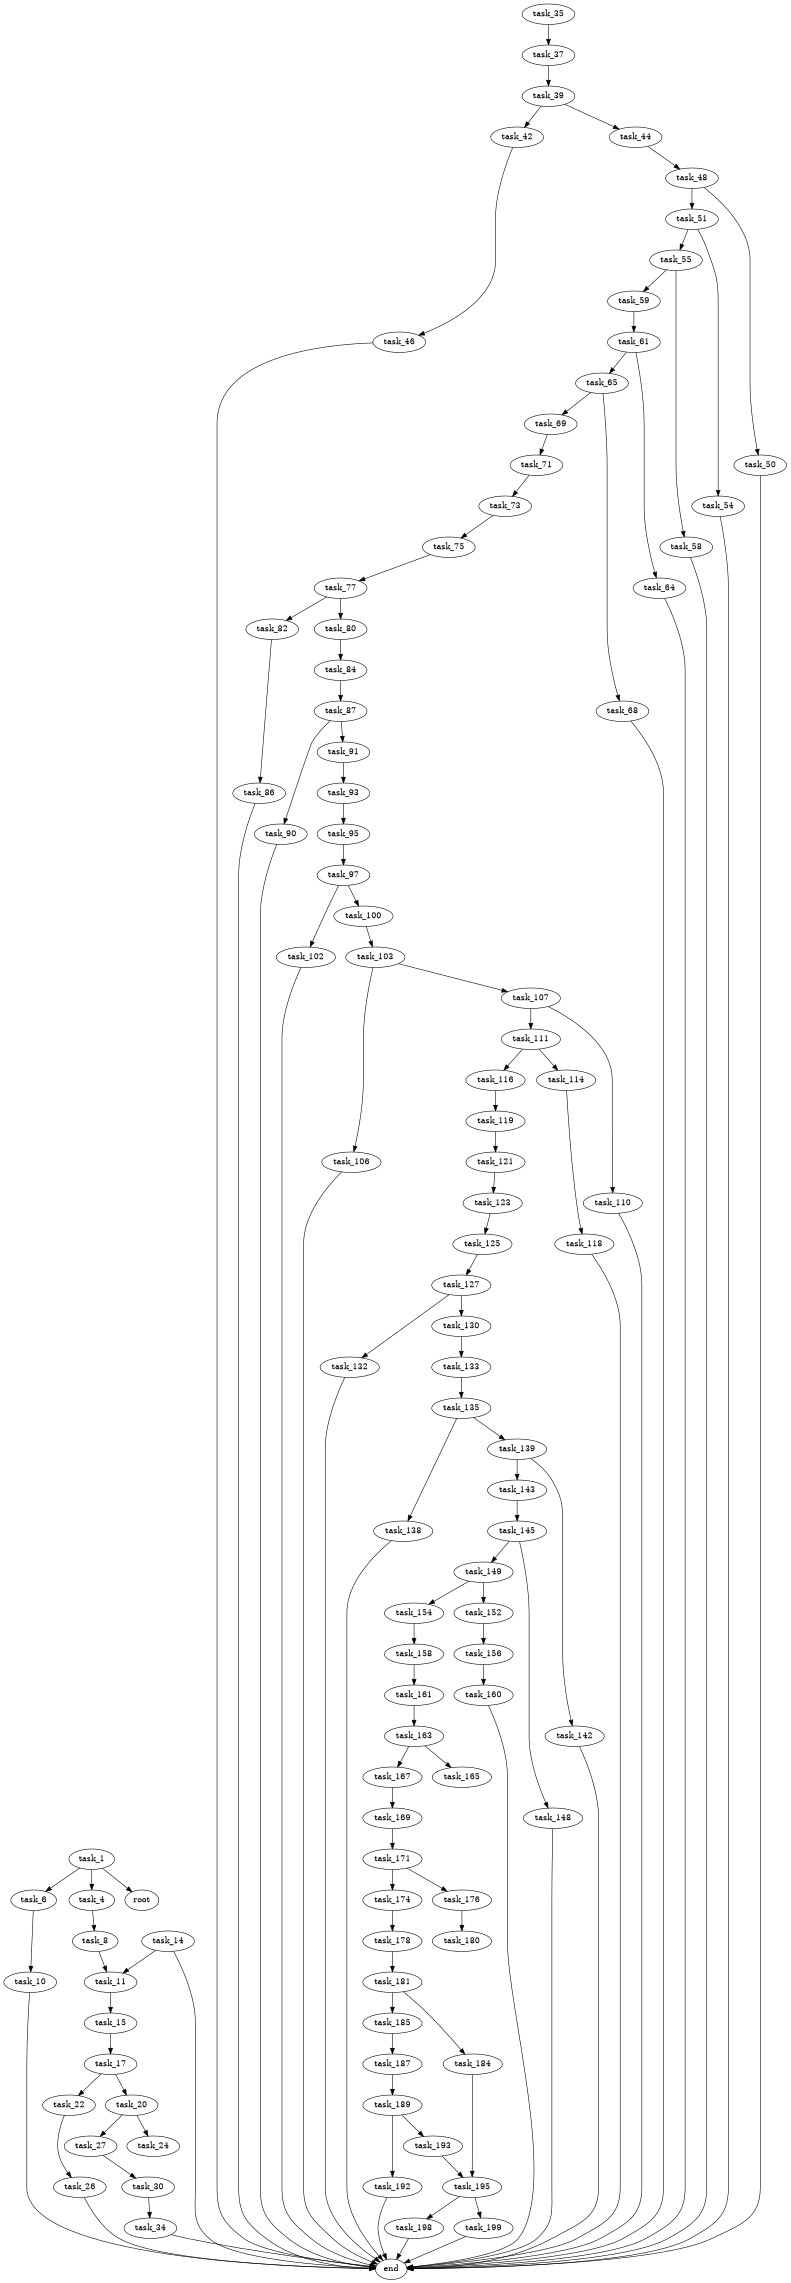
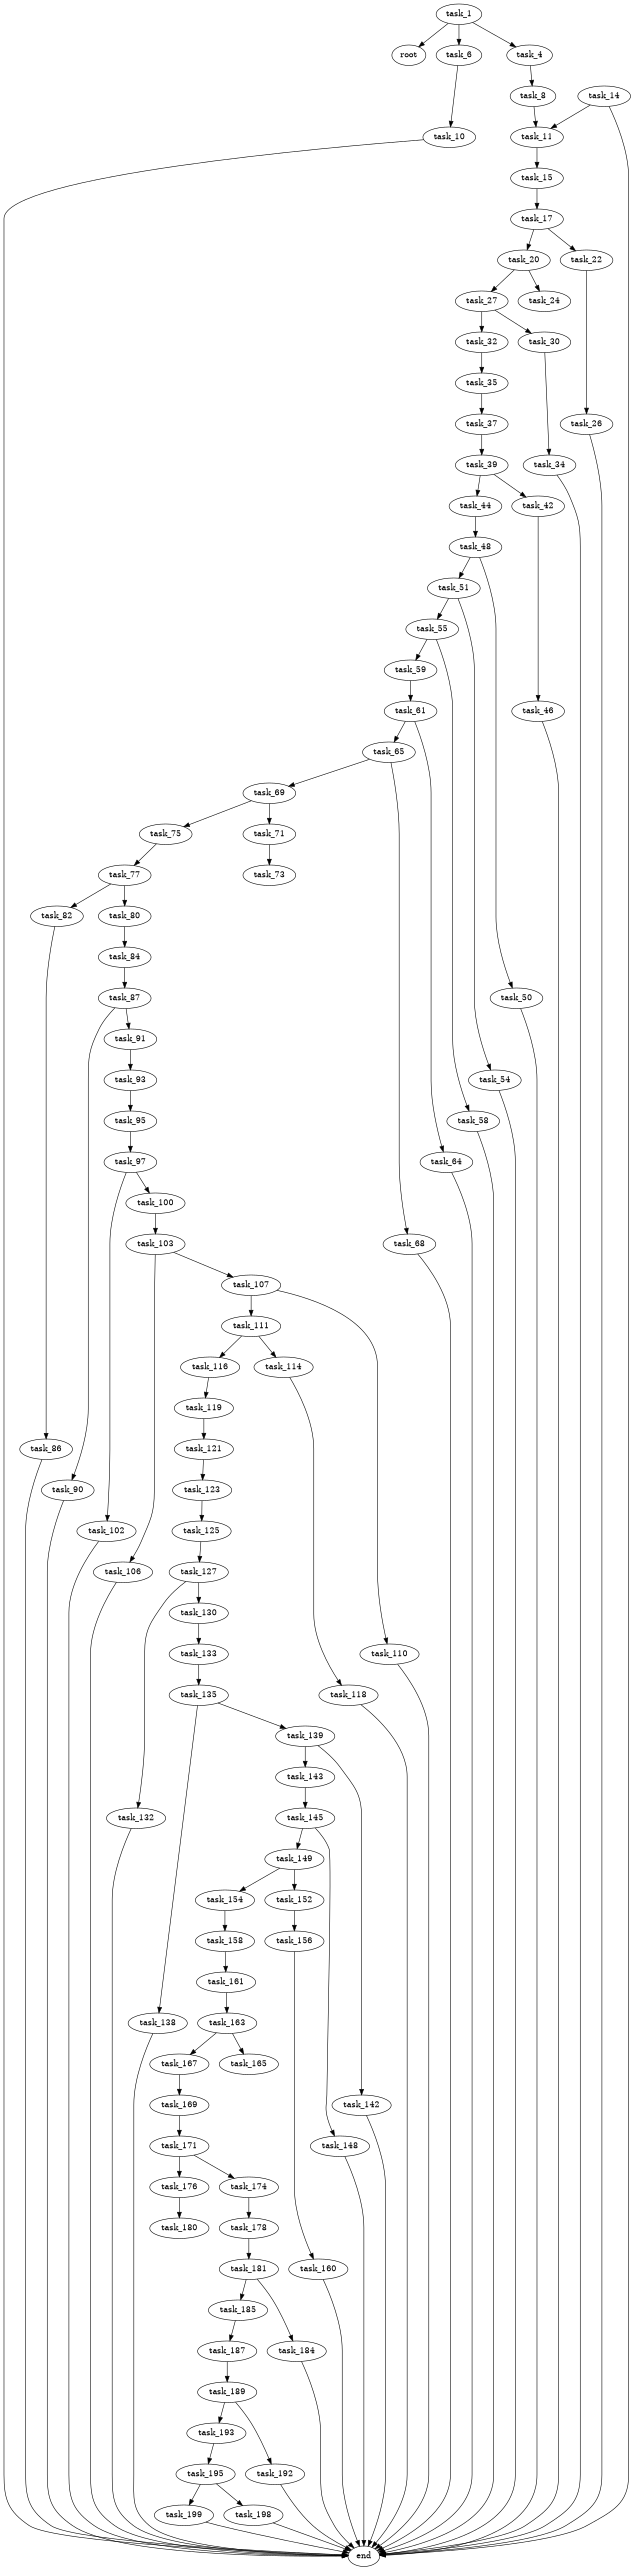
none -> (482, 342)
(479, 525) -> (220, 813)
(472, 2123) -> (321, 2455)
